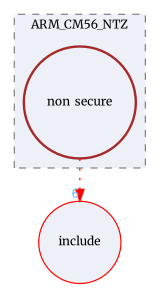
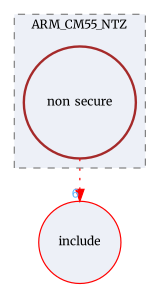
(80, 26) -> (80, 26)
